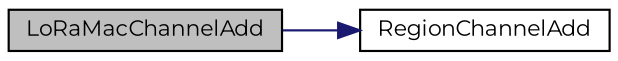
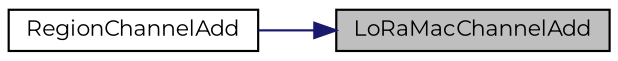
(310, 30) -> (286, 30)
